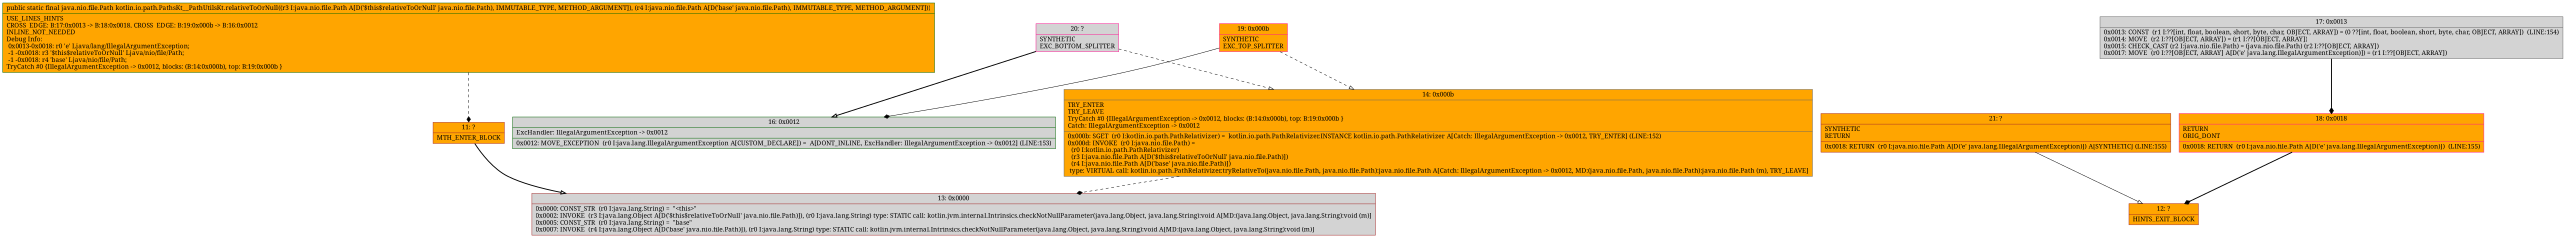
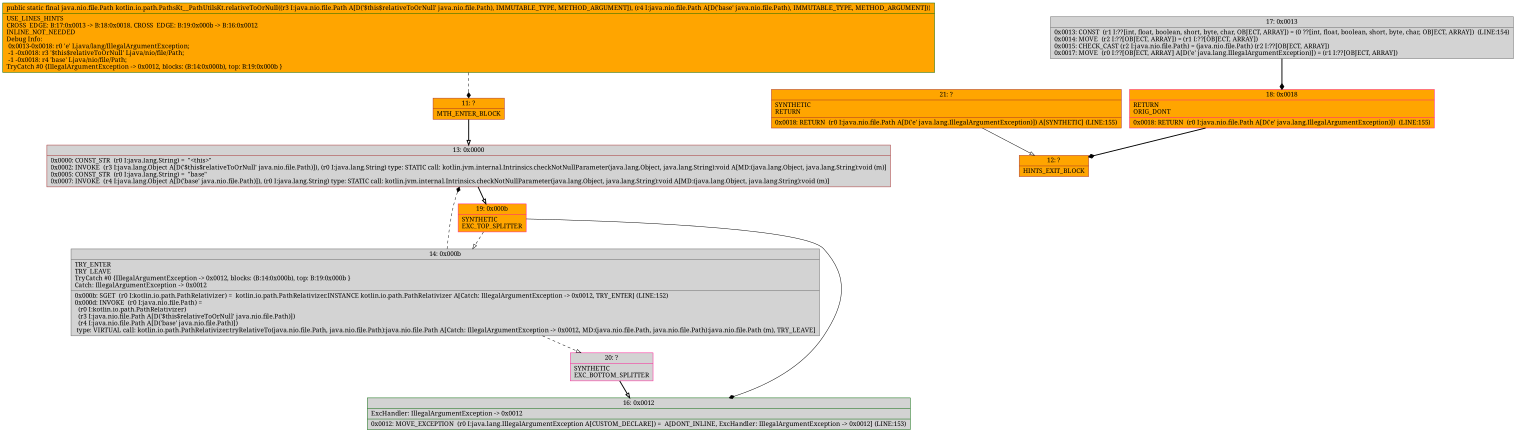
(1194, 69) -> (560, 343)
(1438, 133) -> (445, 292)
none -> (481, 193)
